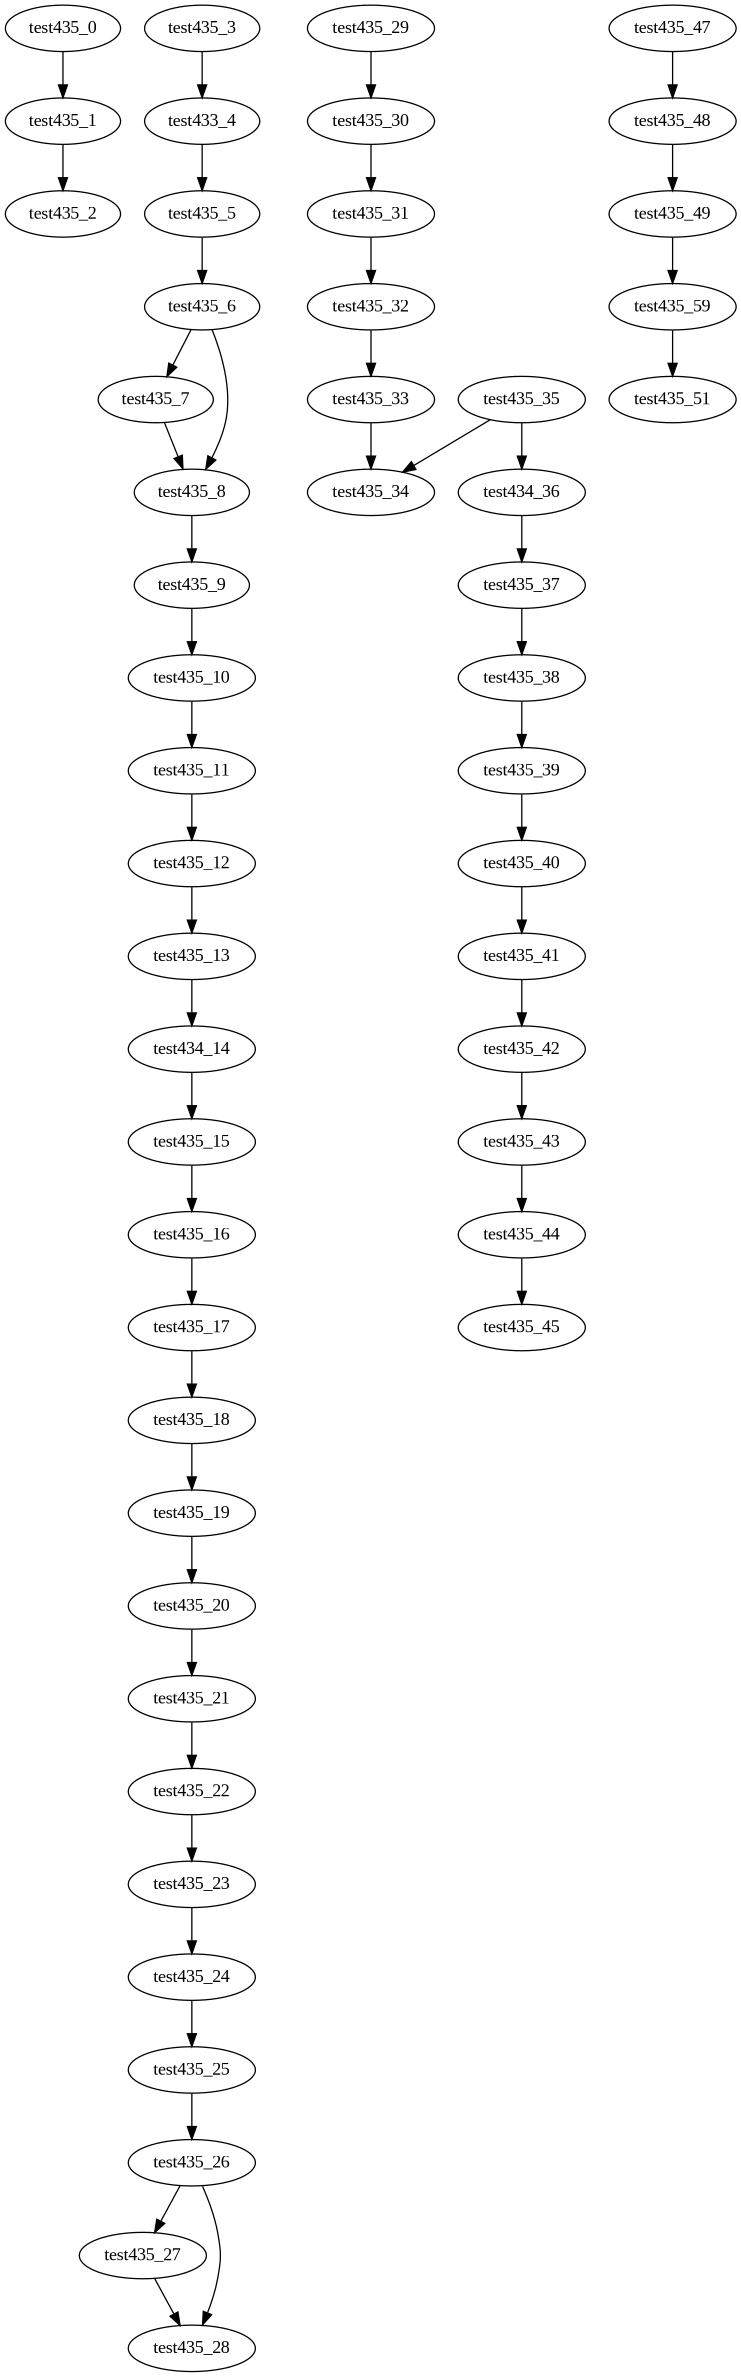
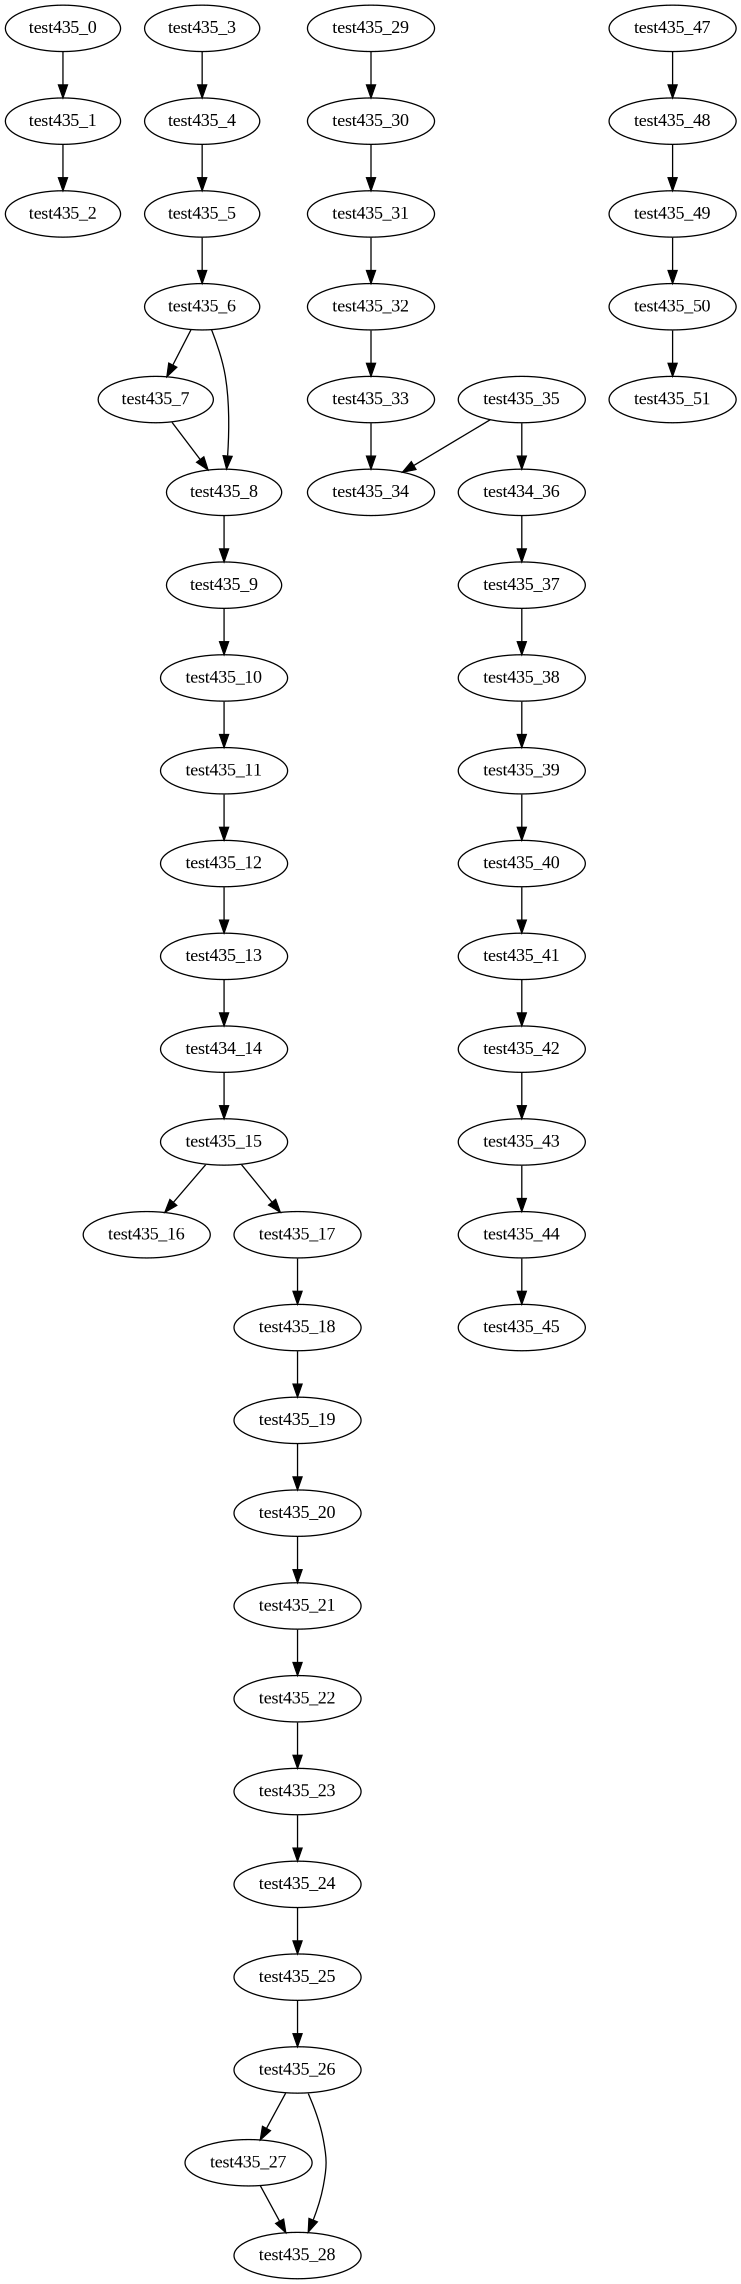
(202, 121) -> (202, 121)
(673, 307) -> (673, 307)
(192, 1275) -> (257, 1183)
